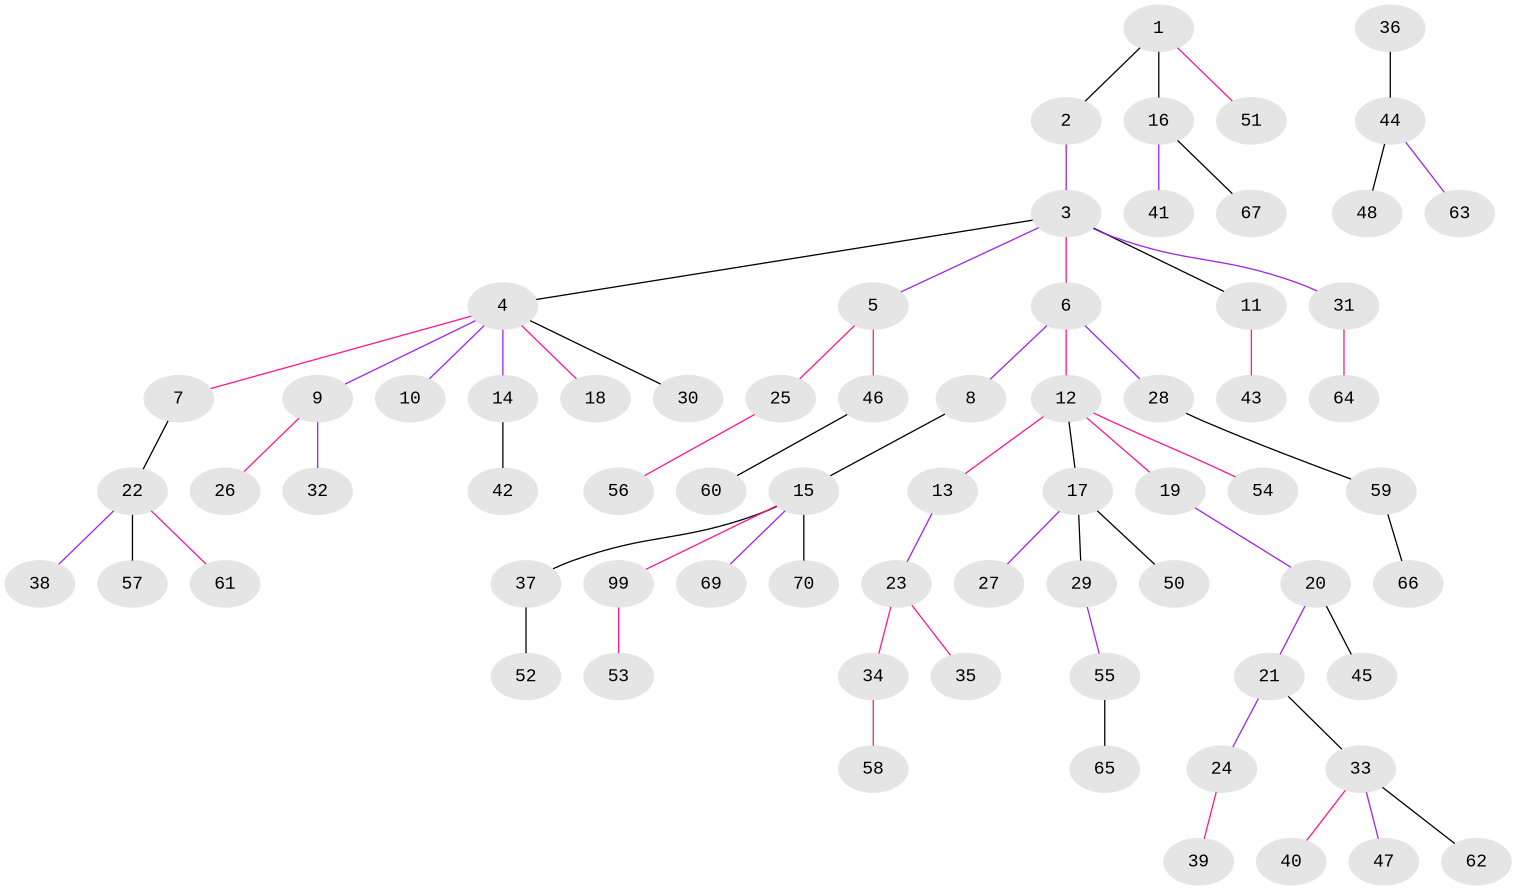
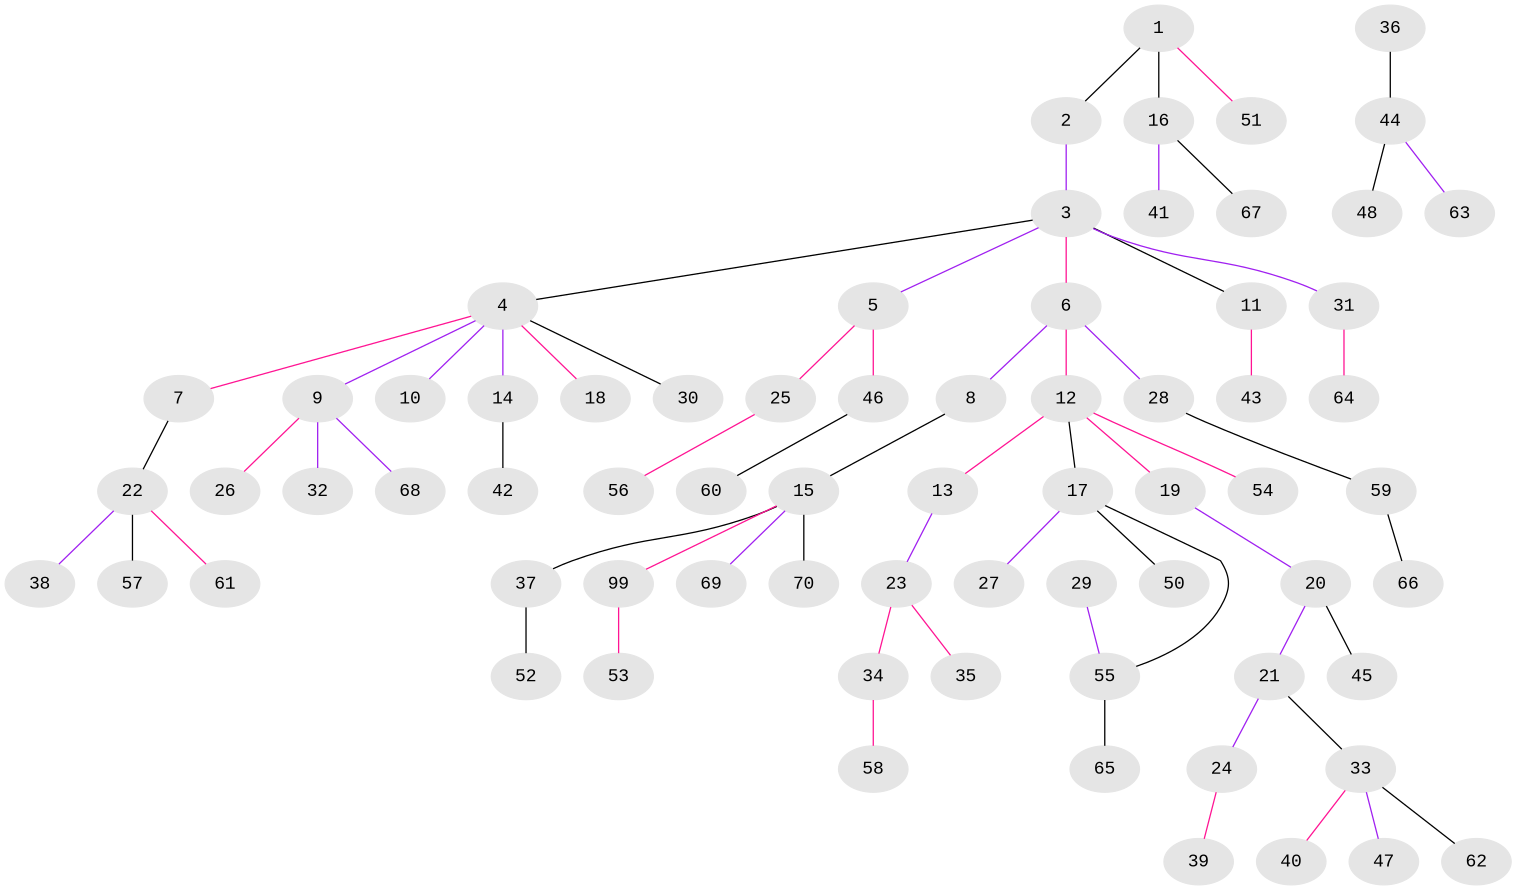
none -> (410, 491)
(1080, 538) -> (1227, 573)
